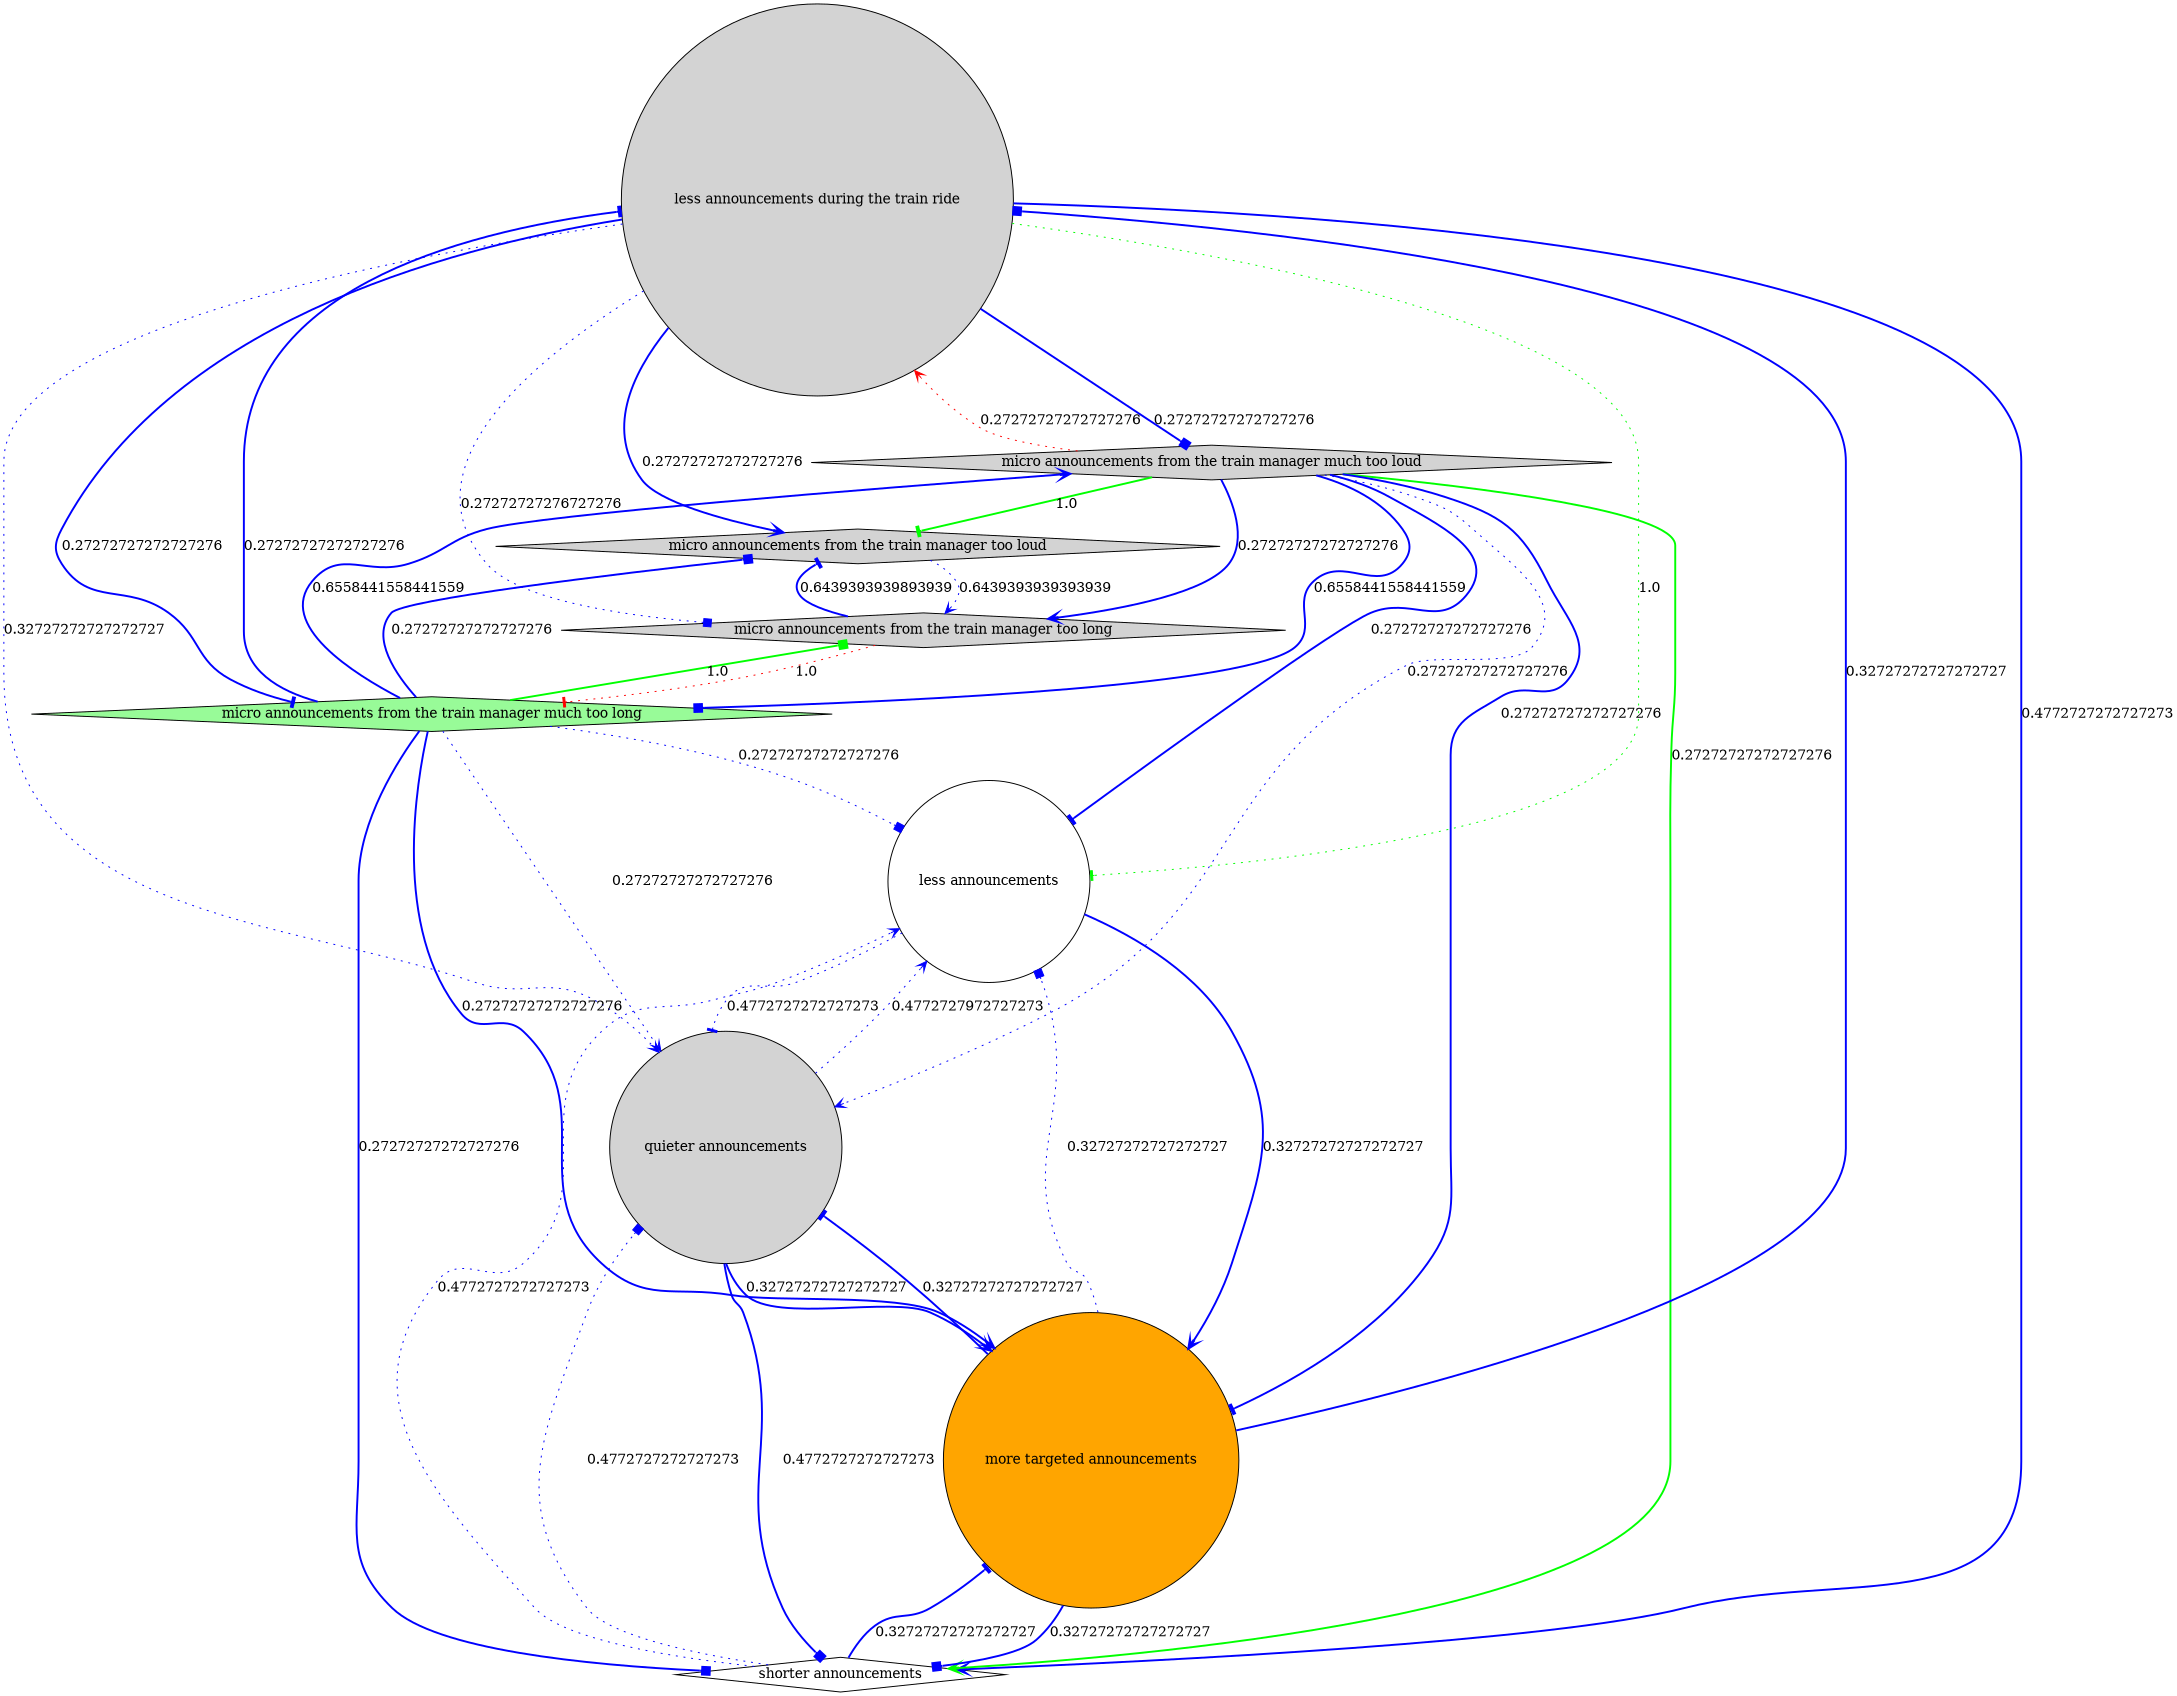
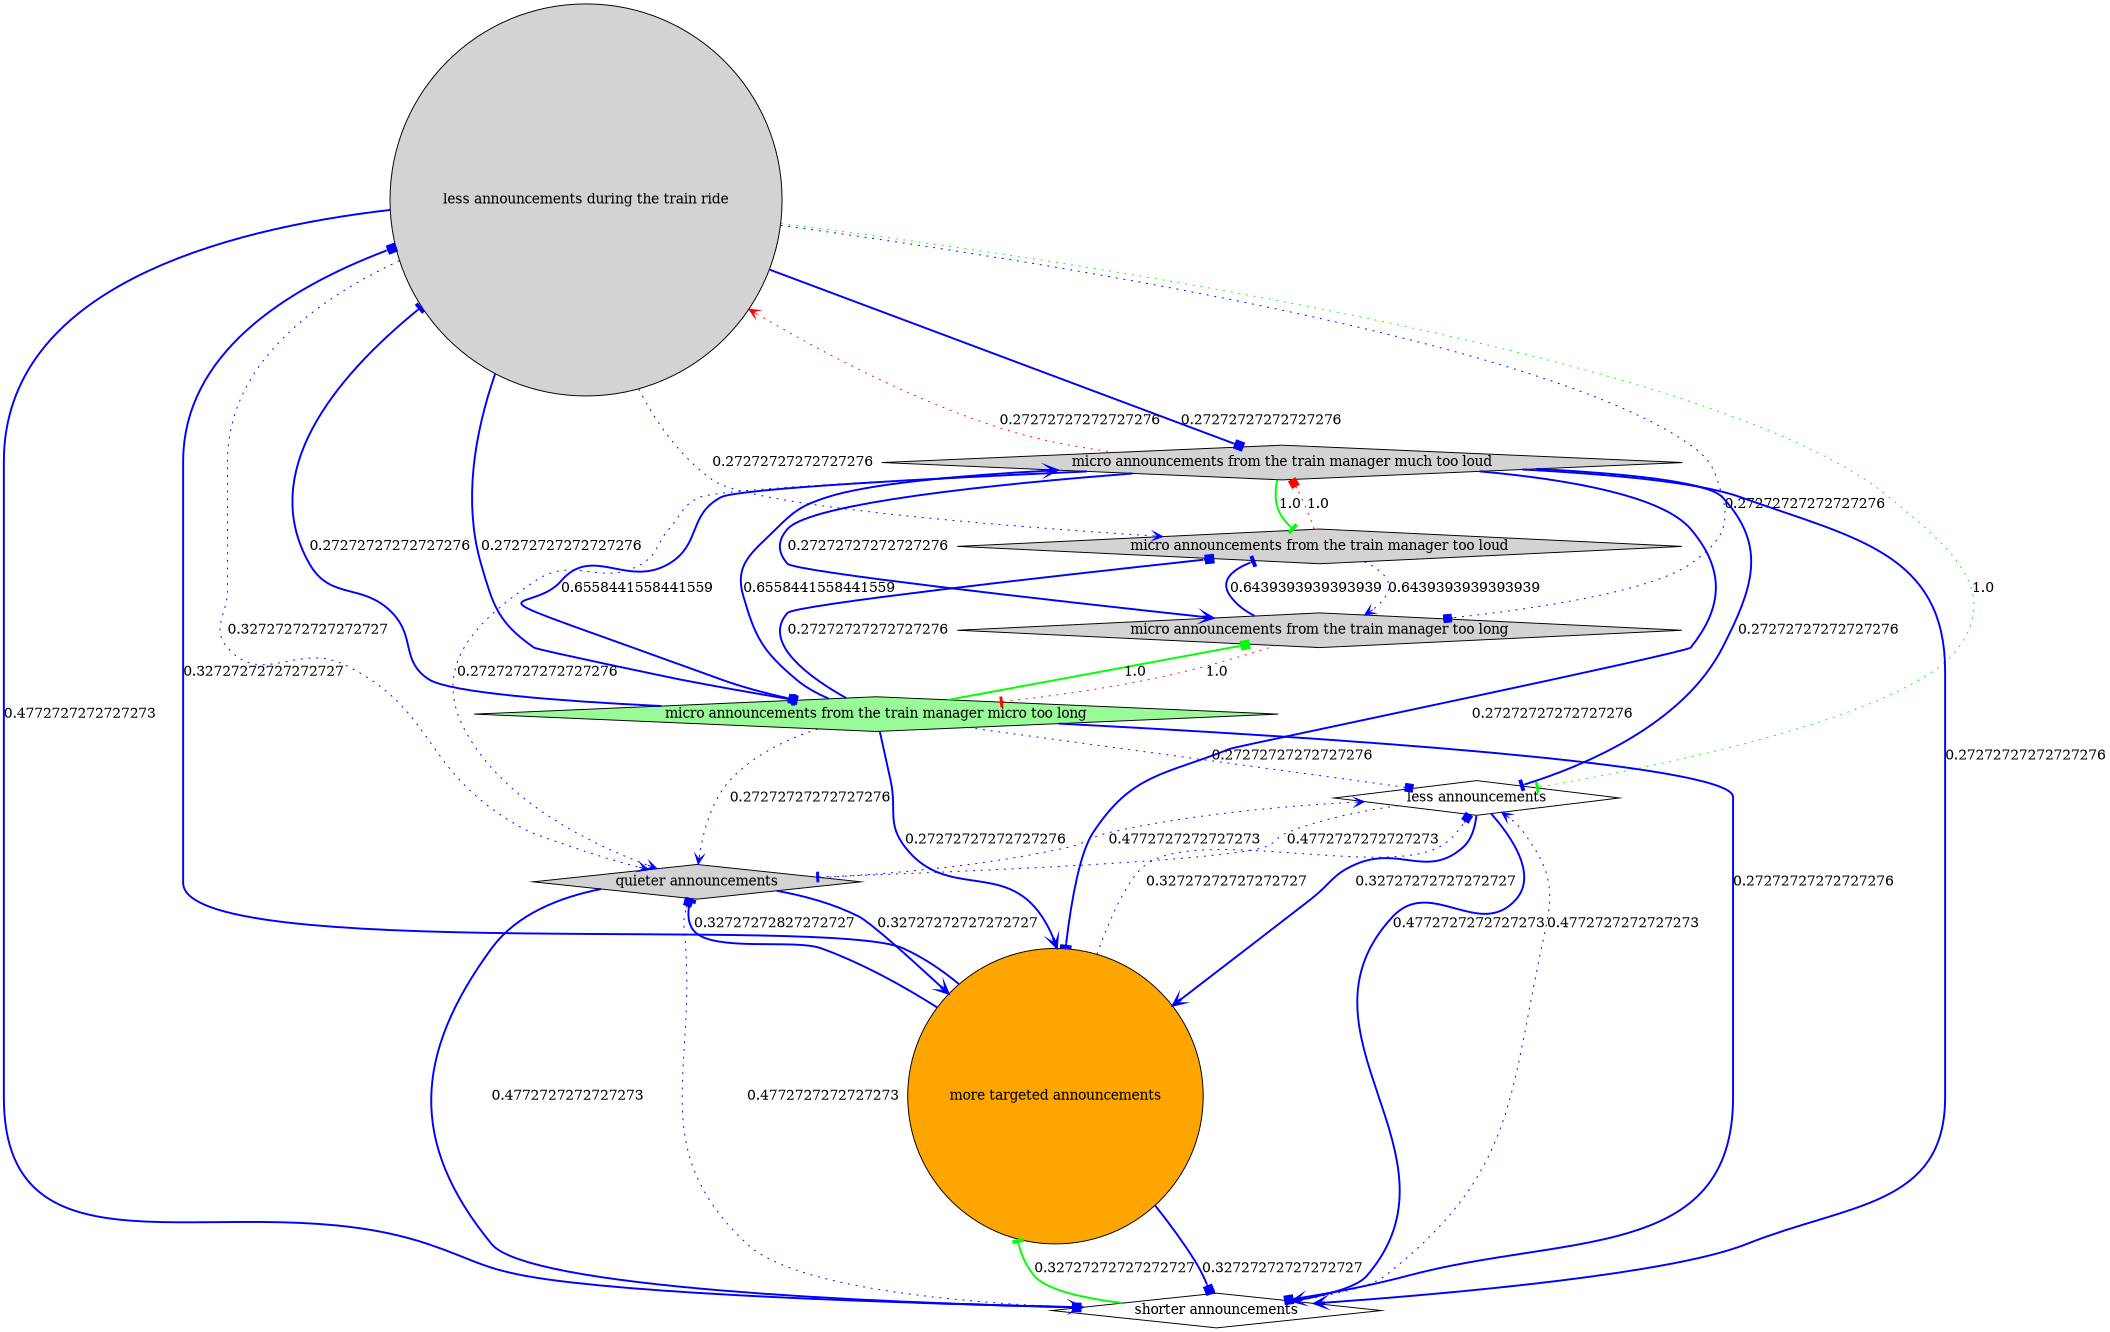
(636, 470) -> (872, 512)
(541, 504) -> (1805, 504)
none -> (1306, 508)
(876, 588) -> (1306, 588)
(432, 714) -> (876, 714)
(989, 881) -> (1477, 798)
(968, 1007) -> (1185, 840)
none -> (1359, 1019)
(726, 1147) -> (697, 882)
(1670, 1217) -> (1945, 976)
(1003, 1288) -> (774, 924)
(914, 1614) -> (1059, 1290)
